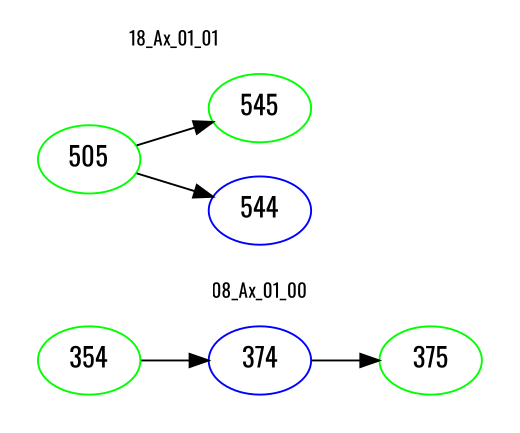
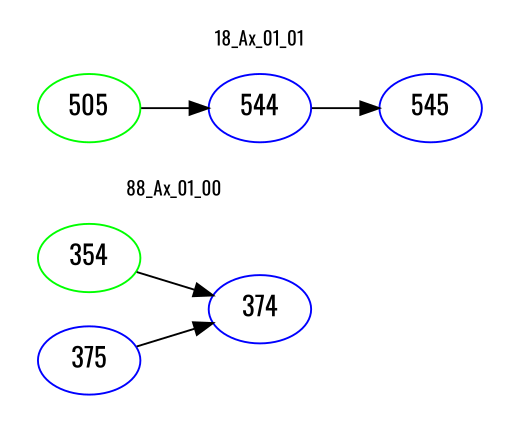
(260, 108) -> (431, 108)
(166, 137) -> (336, 108)
(260, 293) -> (175, 191)
(336, 360) -> (166, 338)
(431, 360) -> (89, 360)
